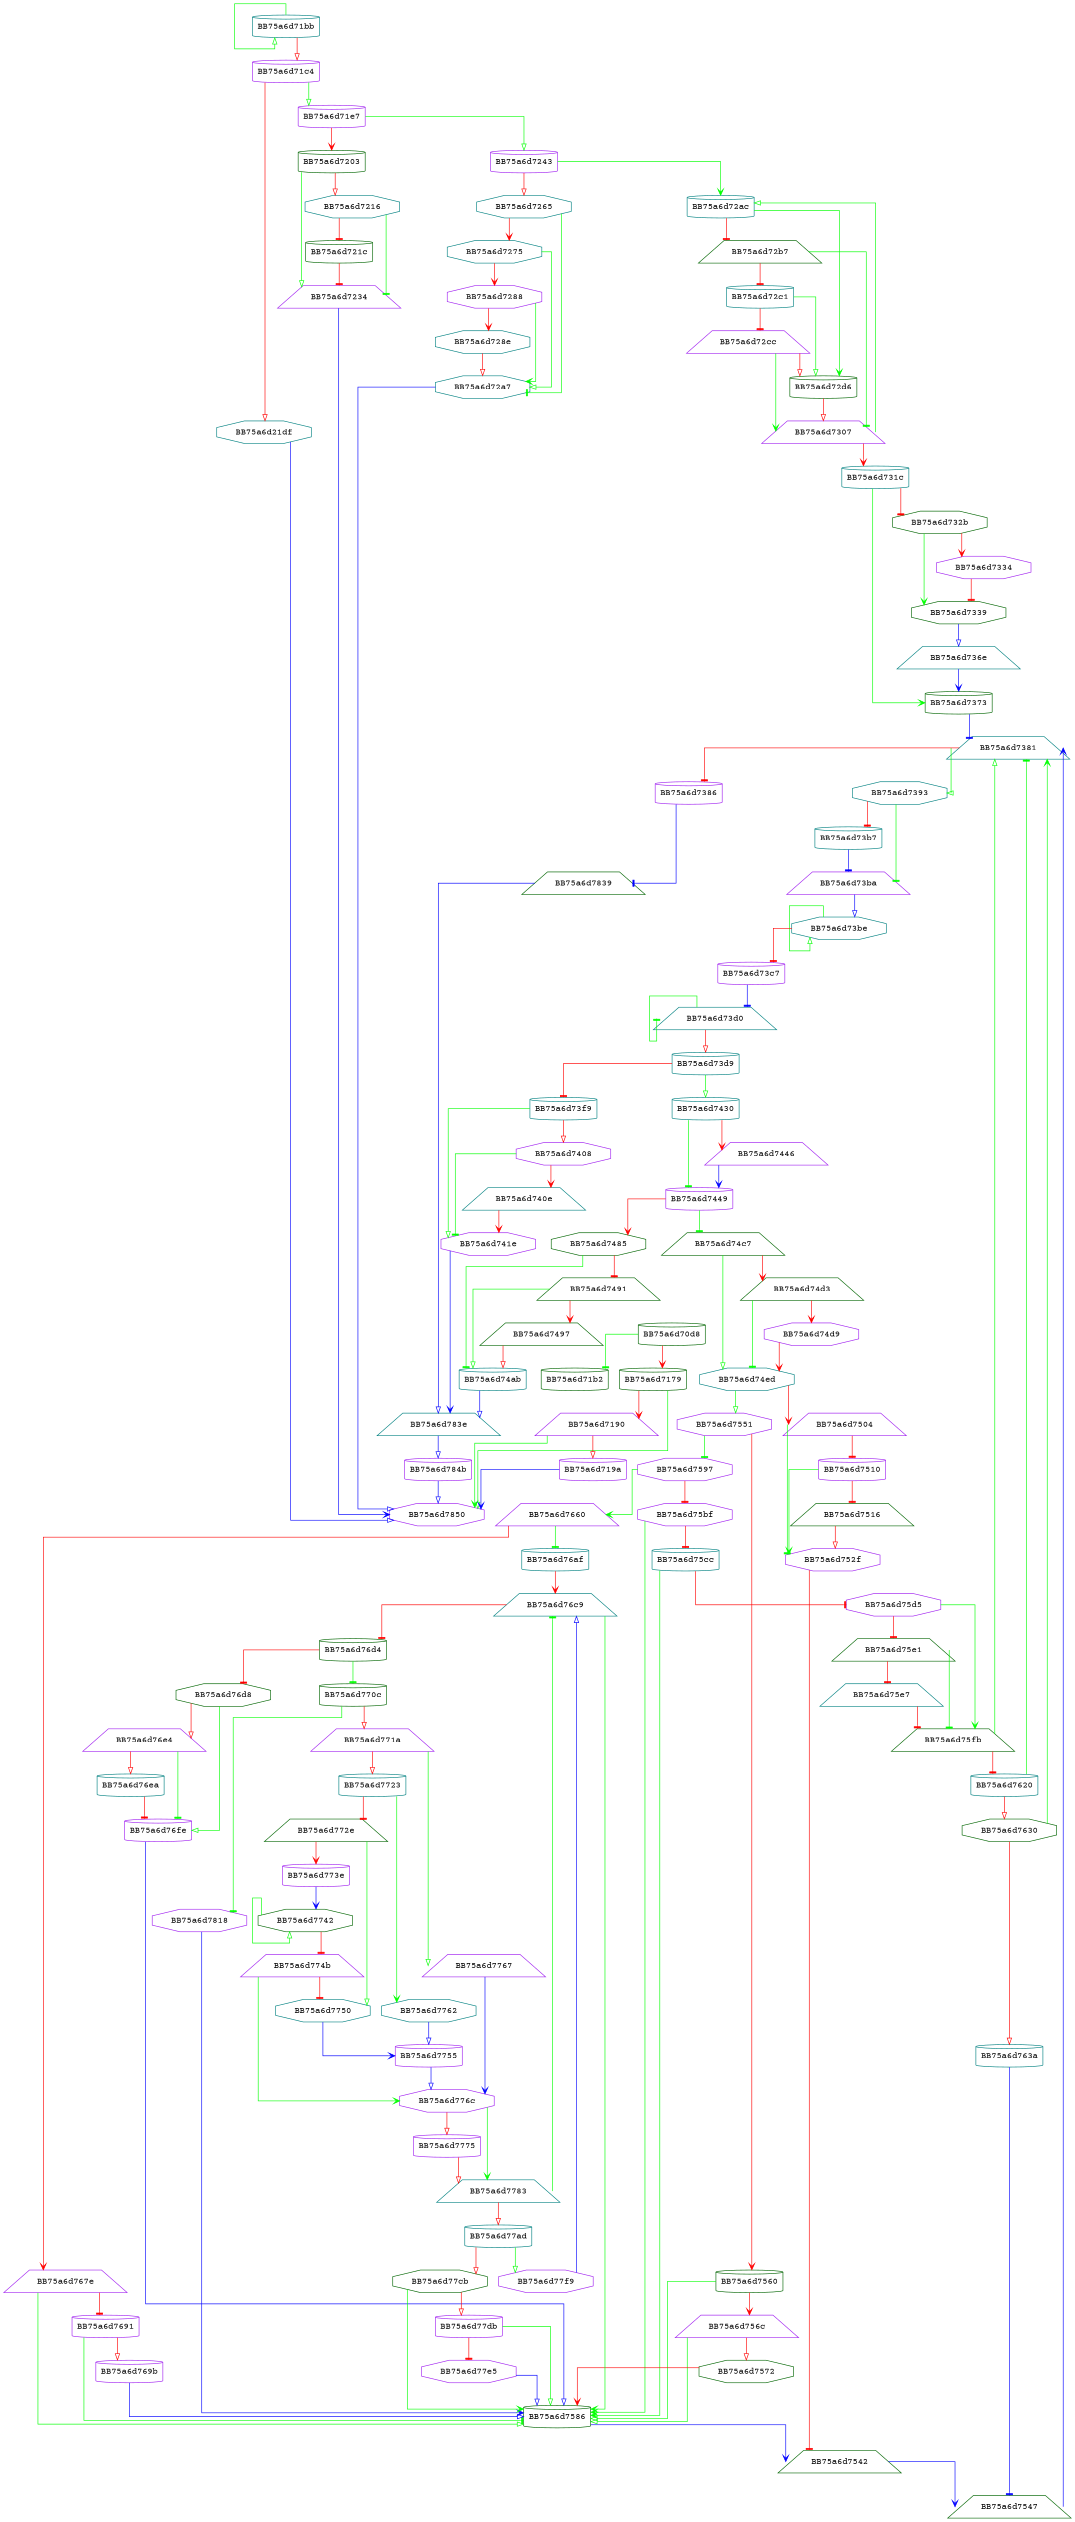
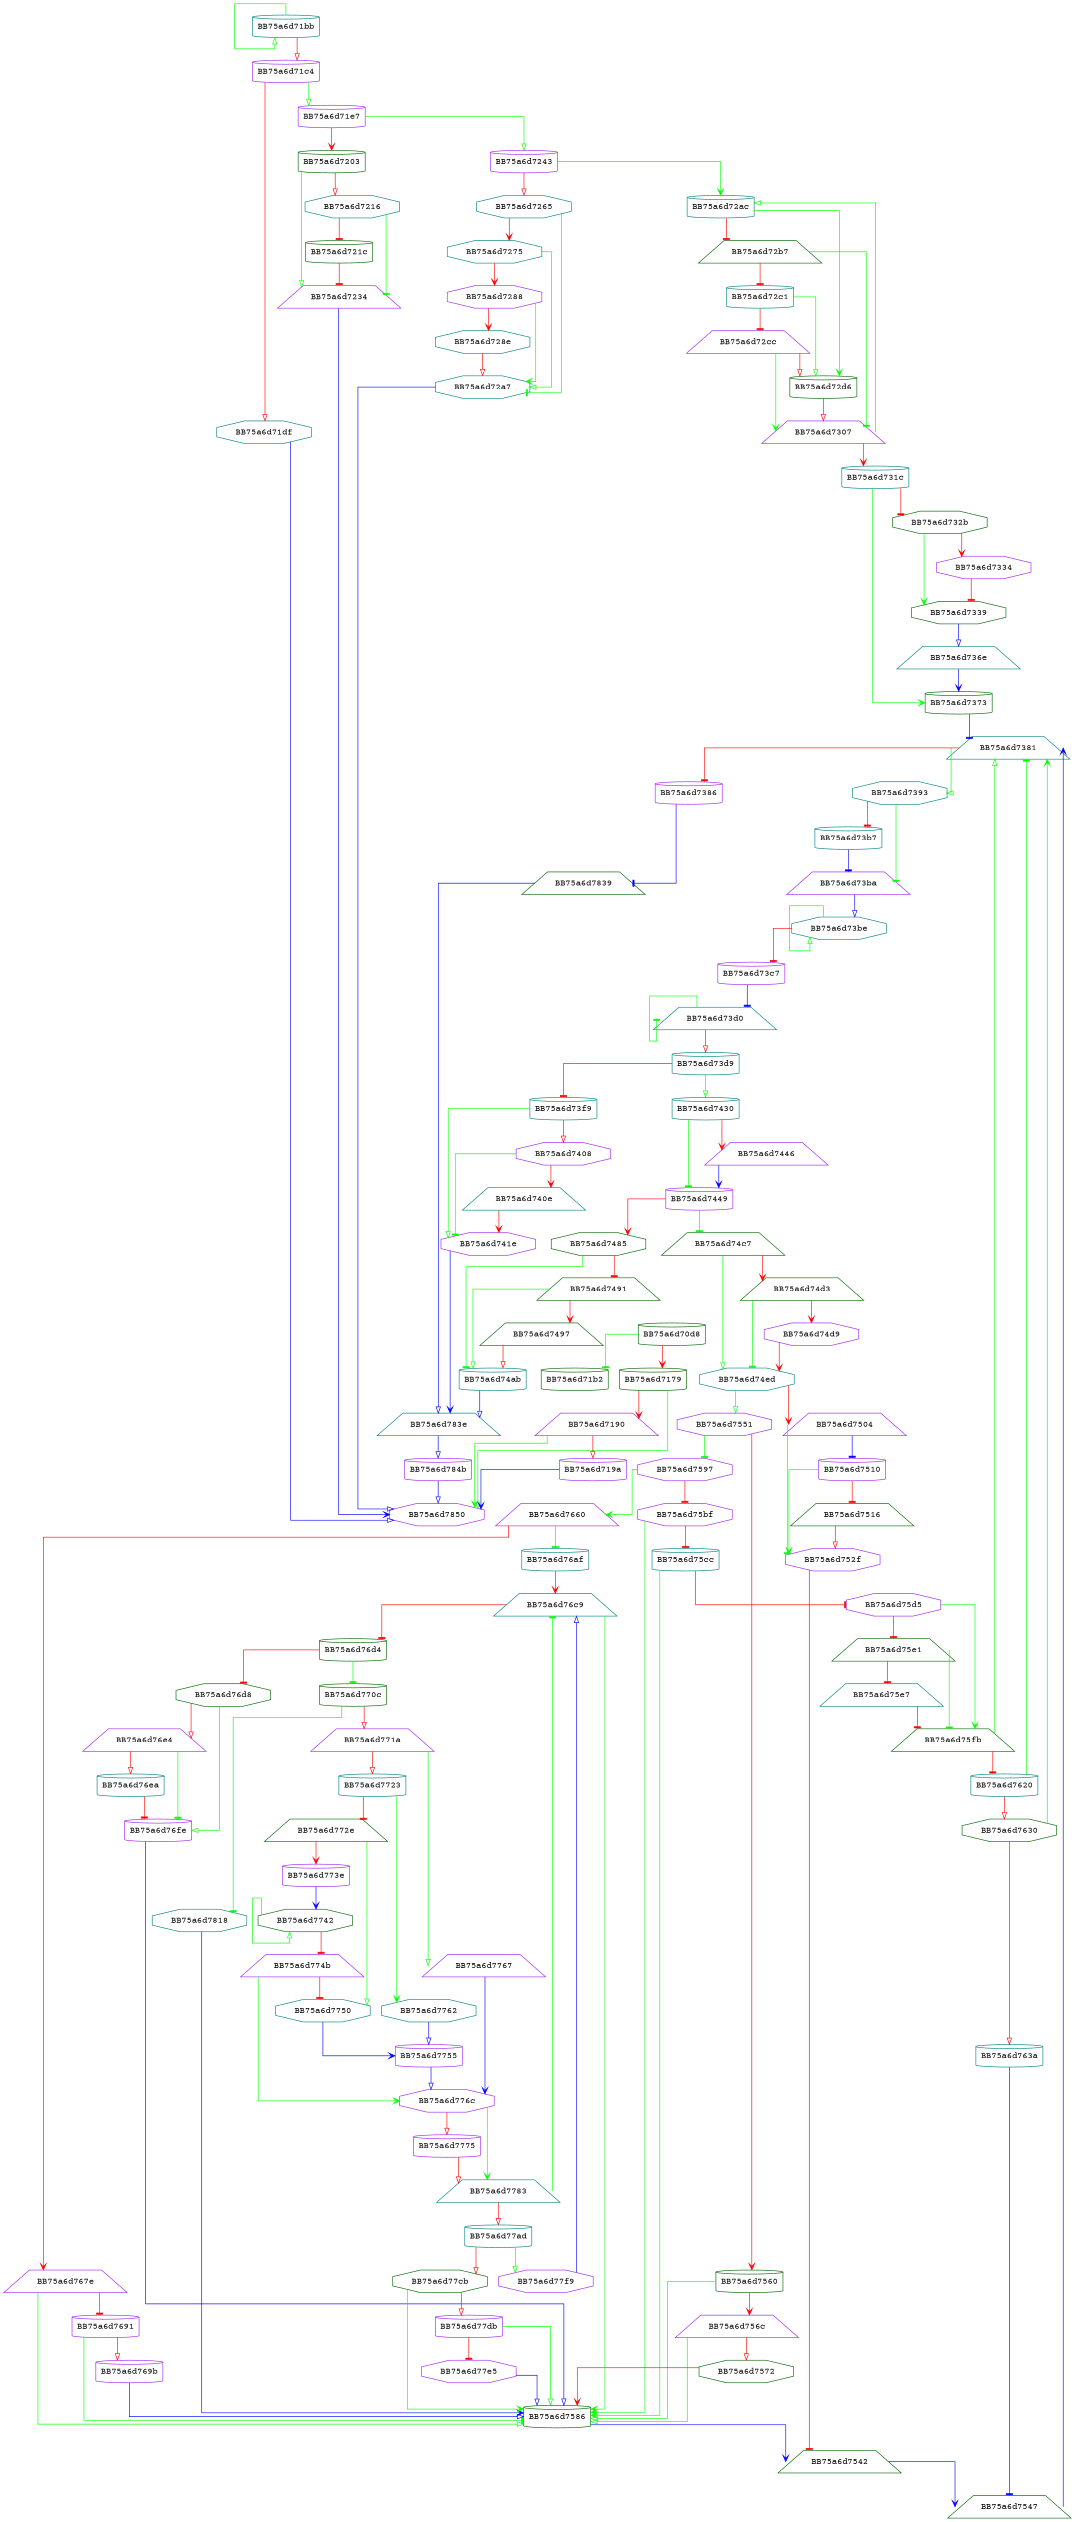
(264, 432) -> (264, 432)
(852, 1445) -> (852, 1445)
(200, 1921) -> (200, 1921)
